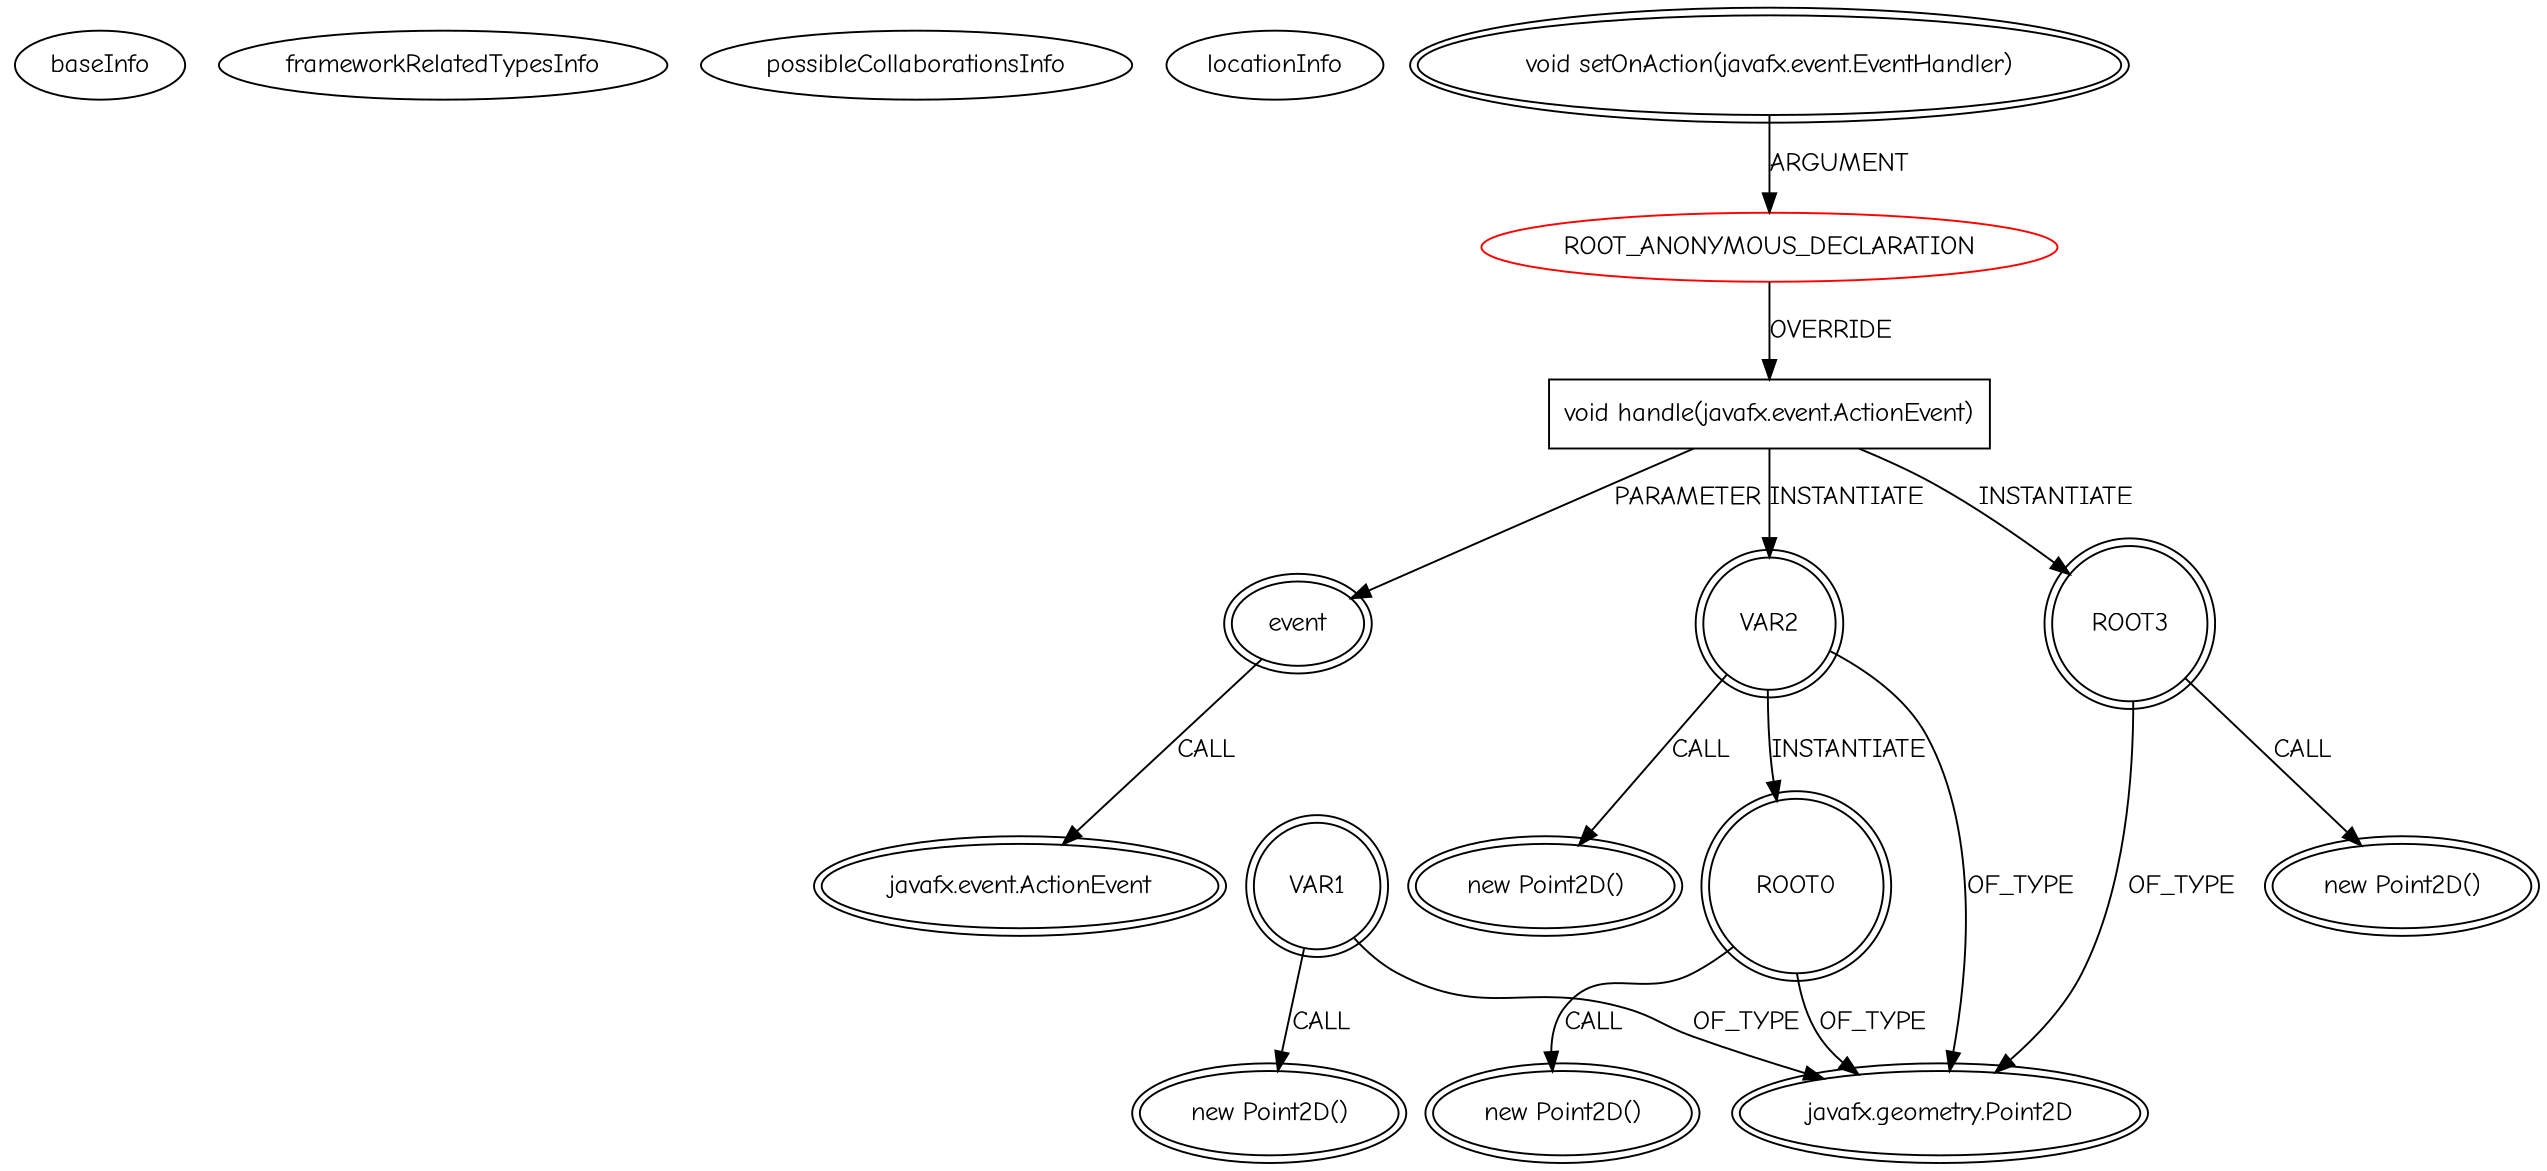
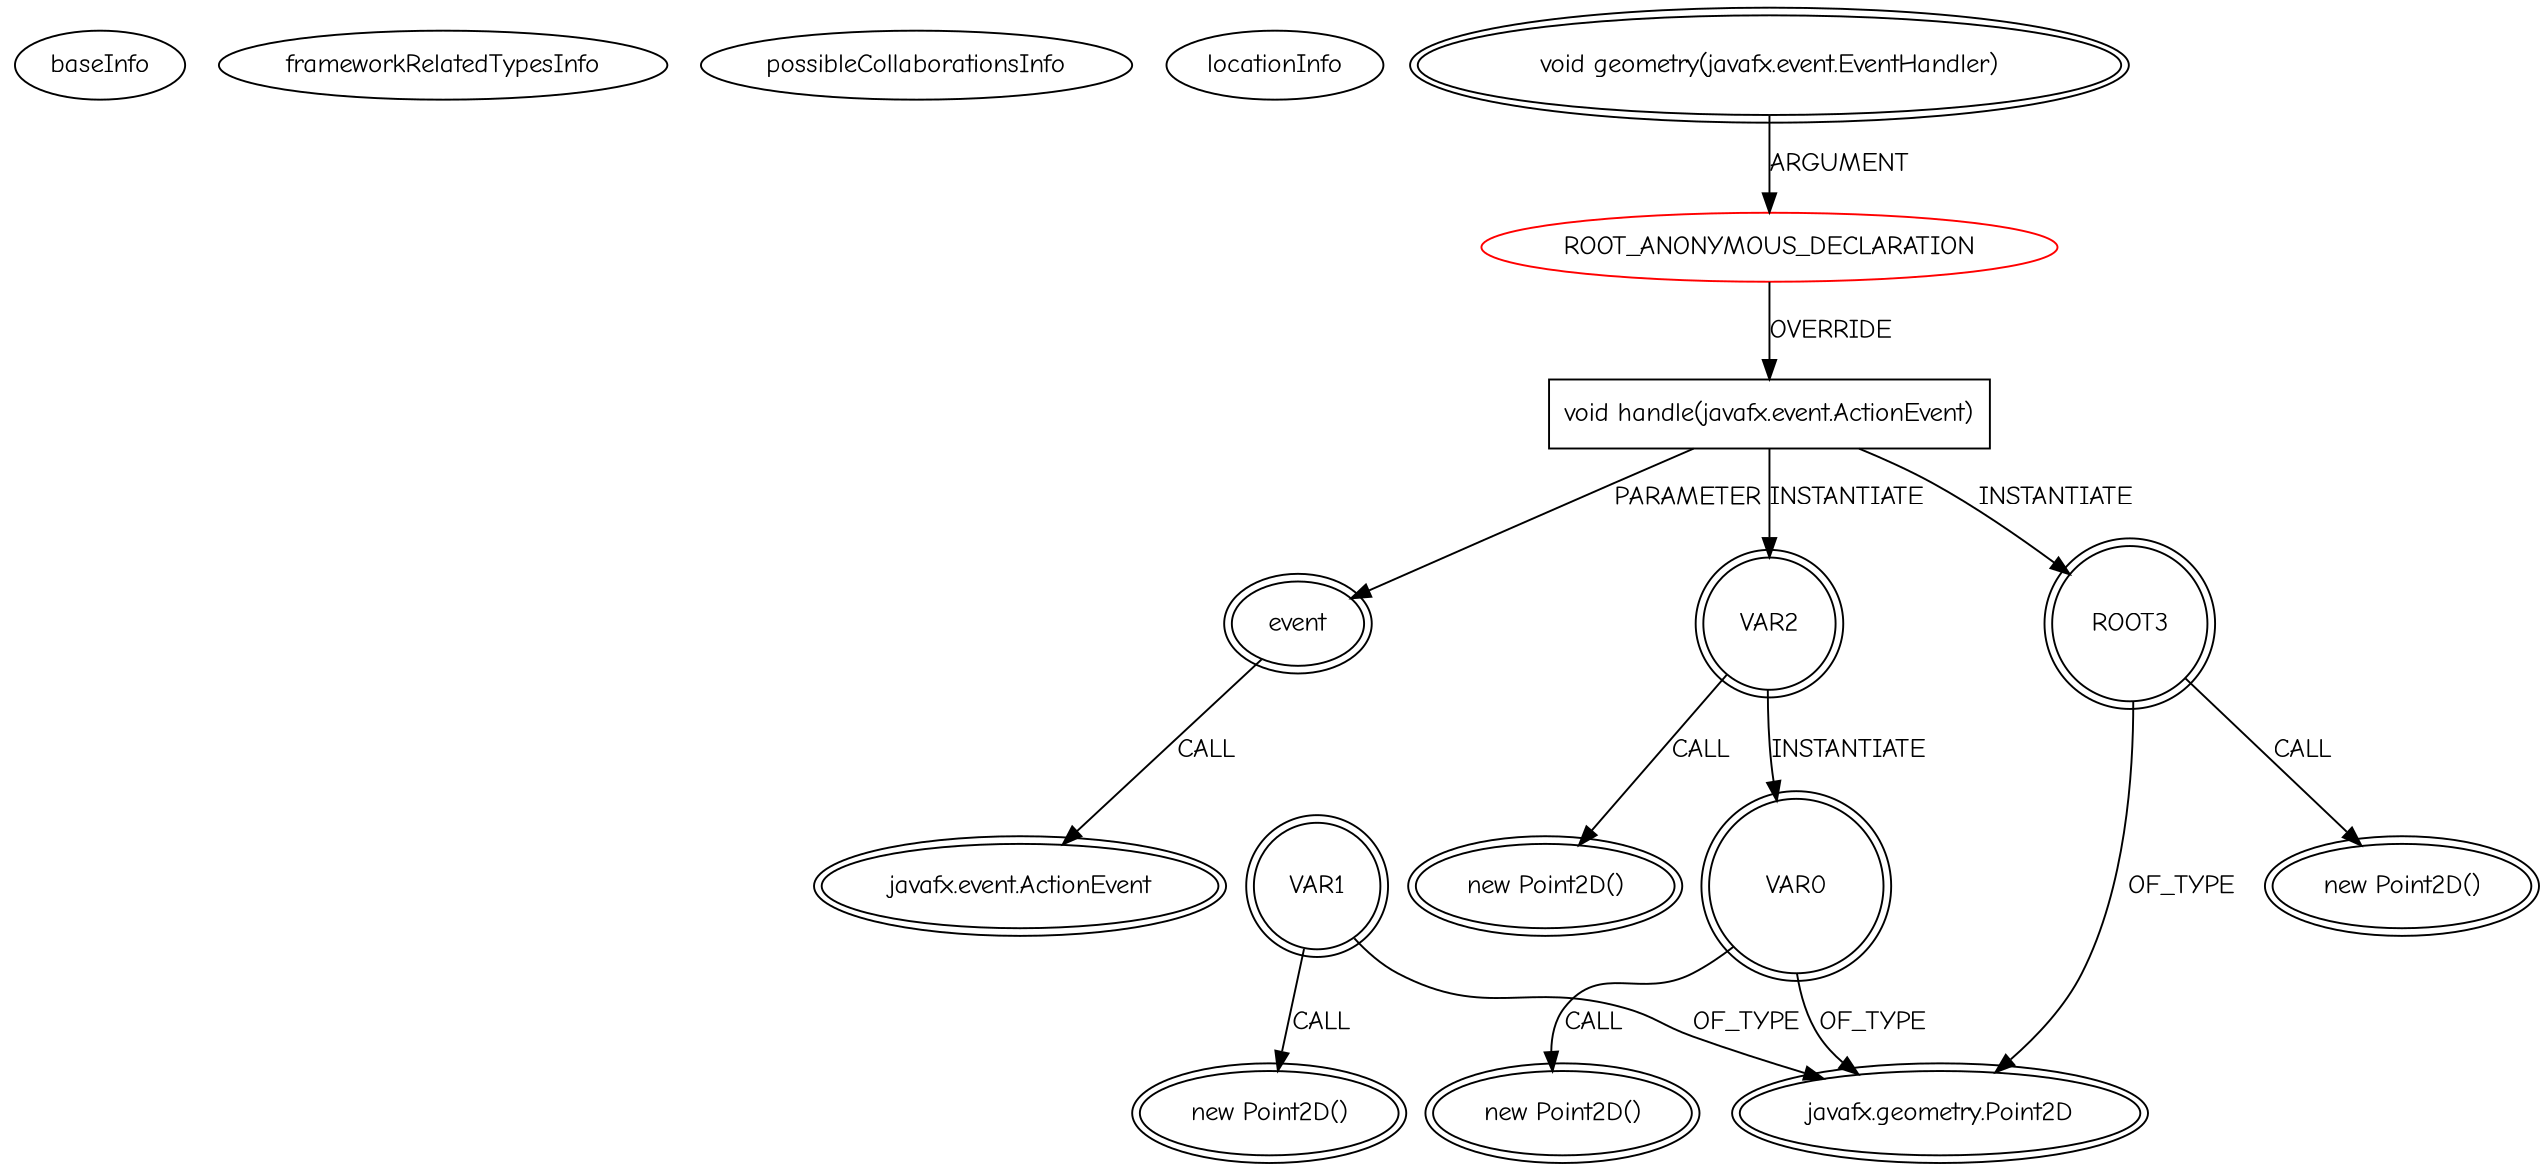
(1769, 65) -> (1769, 65)
(1957, 827) -> none
(1796, 886) -> (1796, 886)
